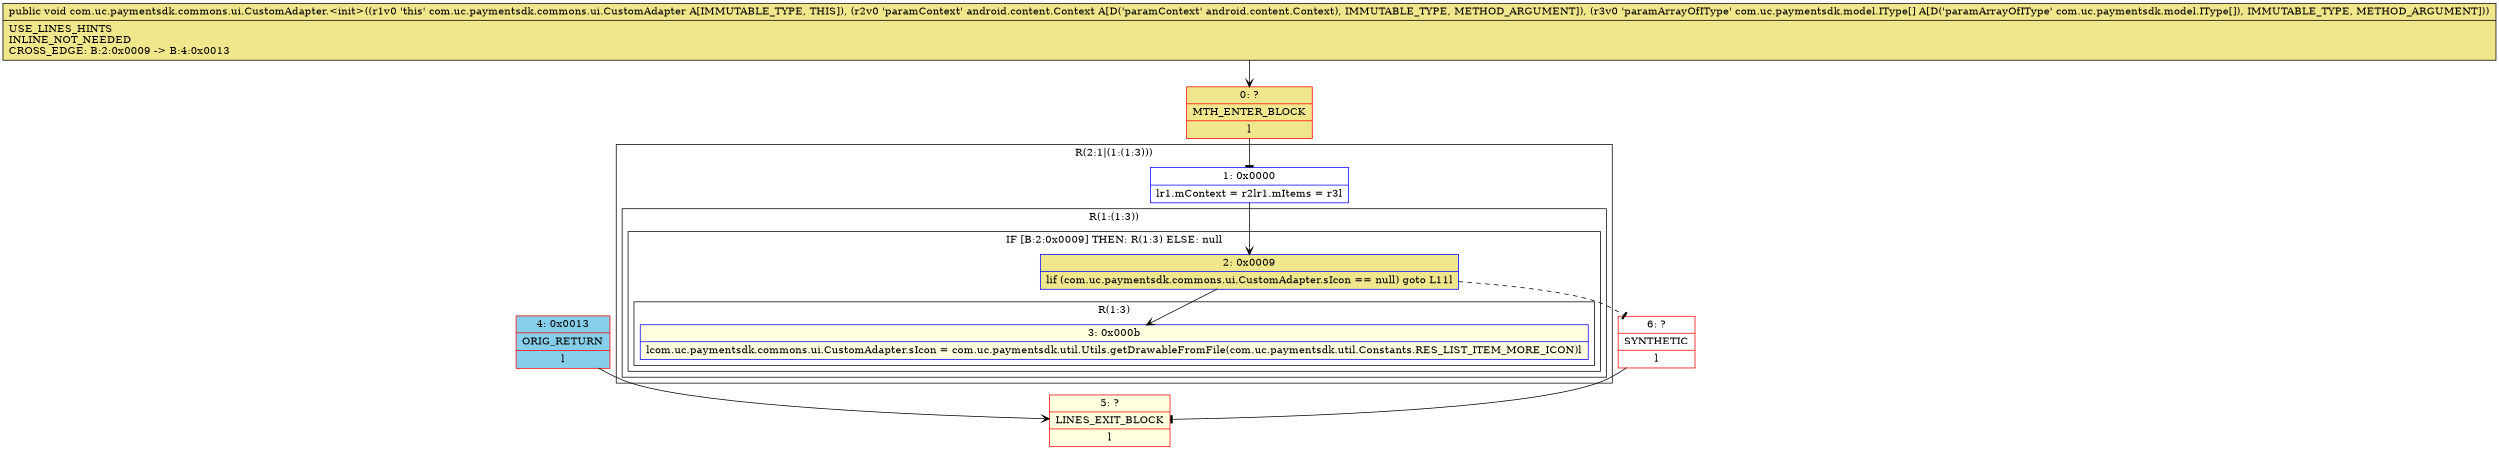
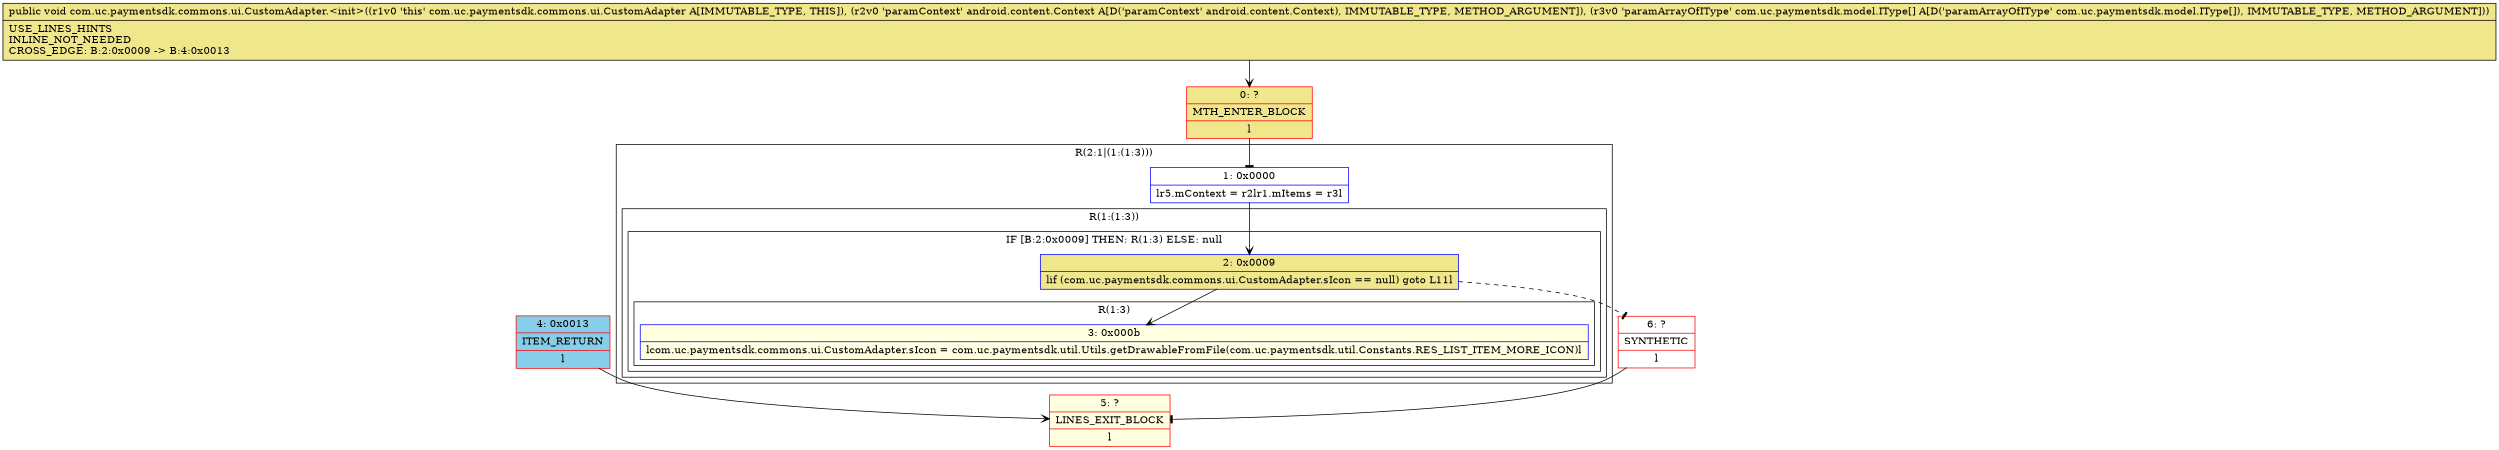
(1249, 194) -> (1249, 194)
(563, 341) -> (563, 341)
